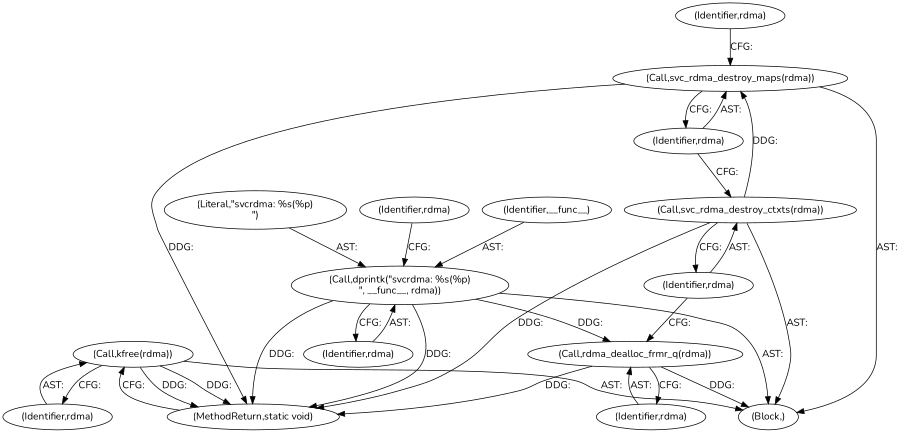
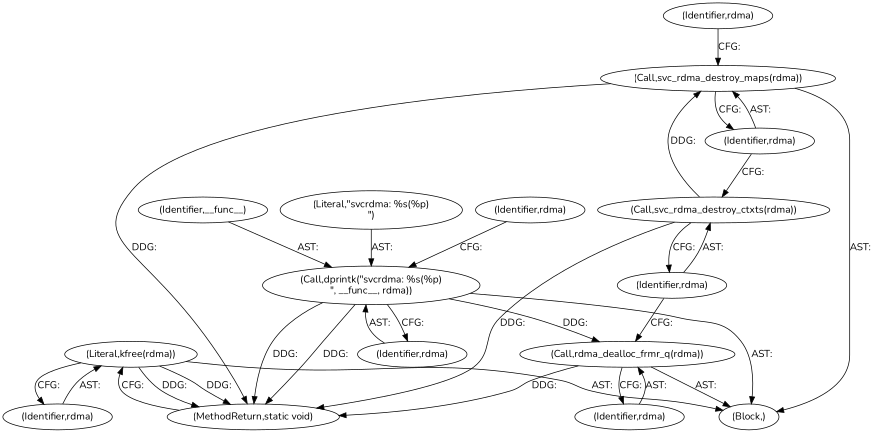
(782, 308) -> none
(133, 354) -> (131, 354)
(723, 386) -> (707, 386)
